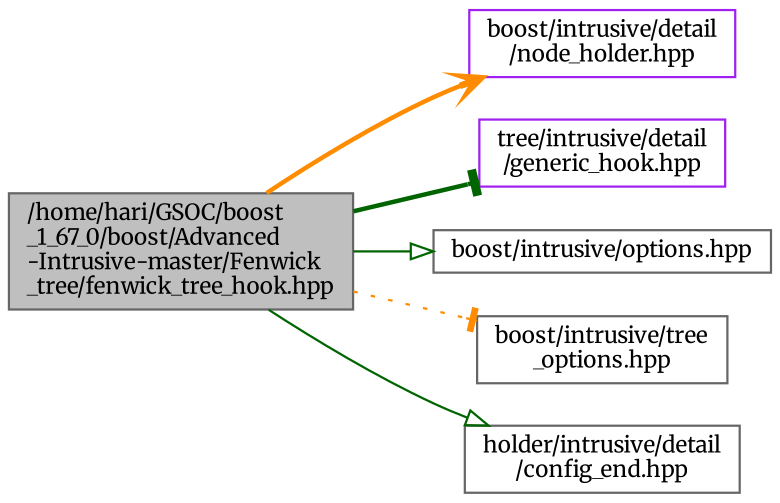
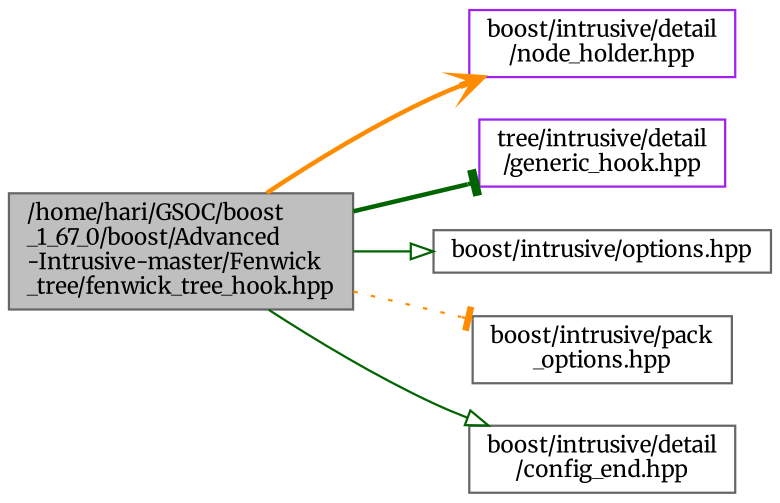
(602, 350) -> (602, 350)
(602, 459) -> (602, 459)
